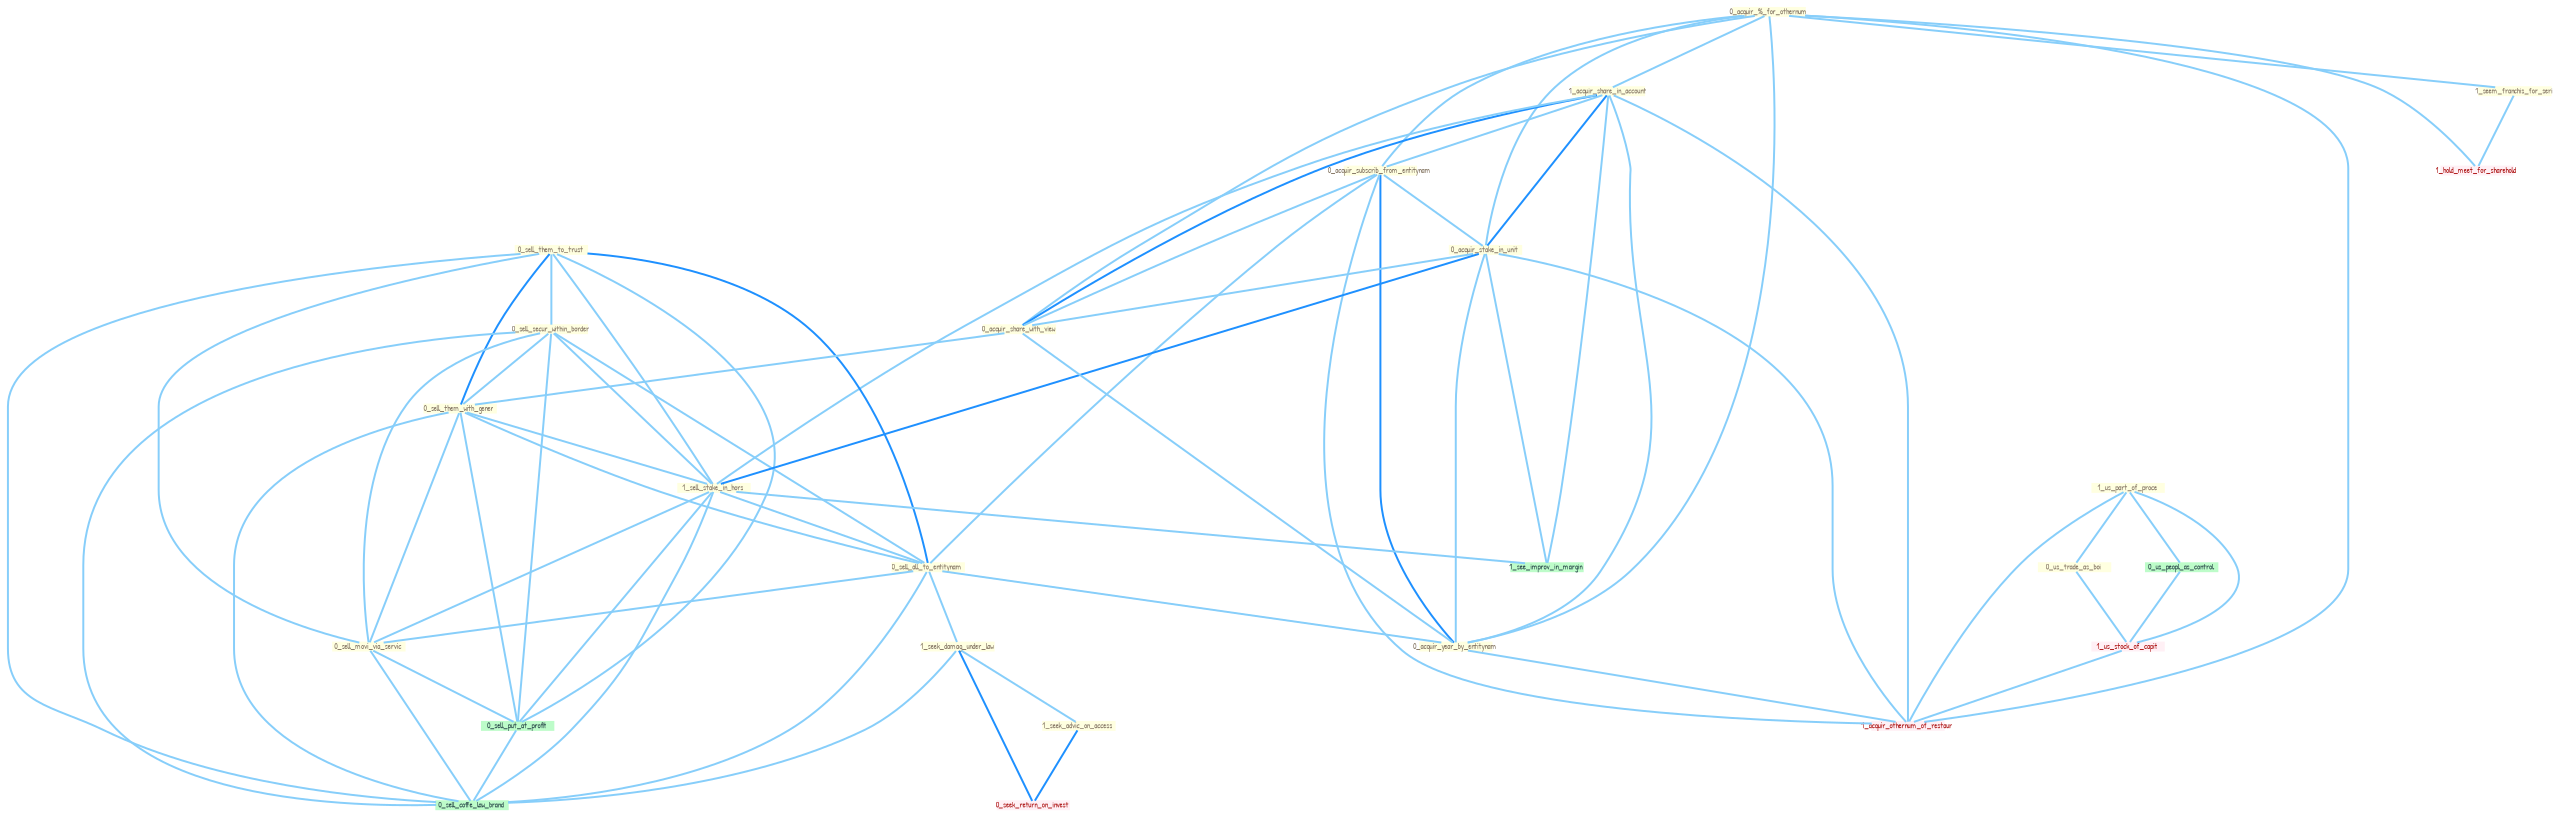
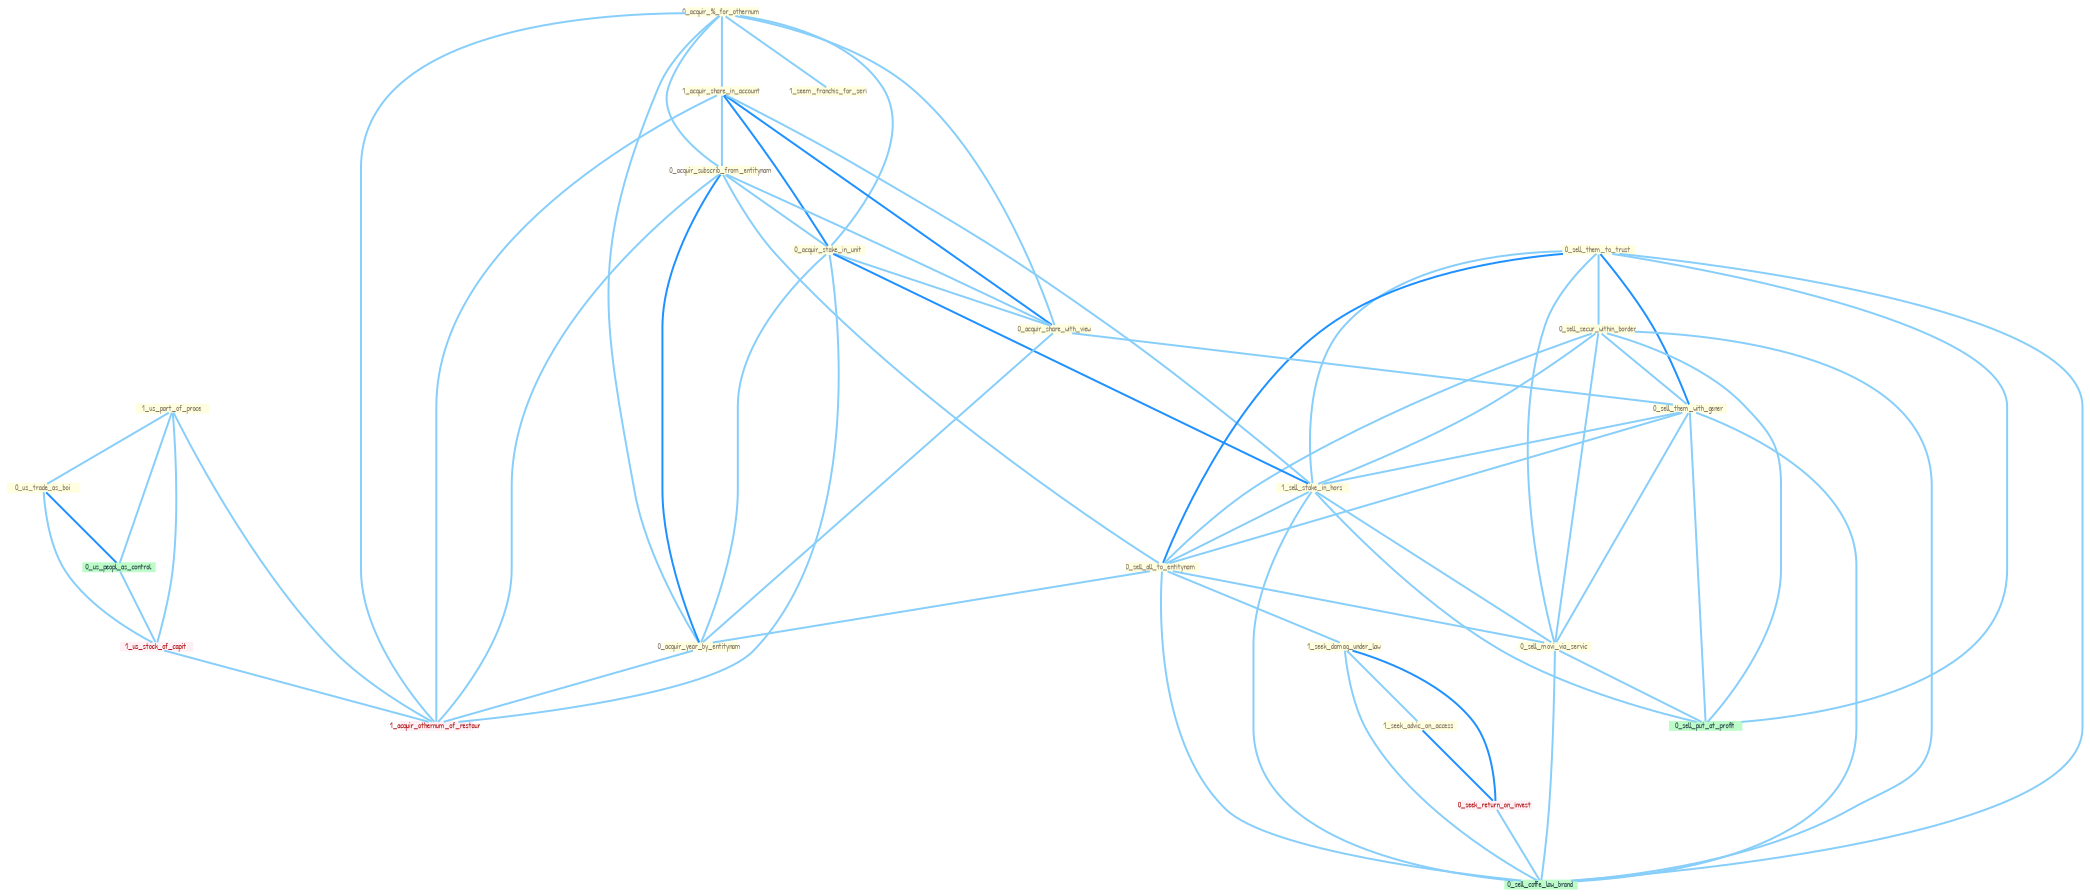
(2477, 171) -> none
(1651, 413) -> none
none -> (81, 528)
(1547, 567) -> none
(495, 766) -> (1518, 845)
